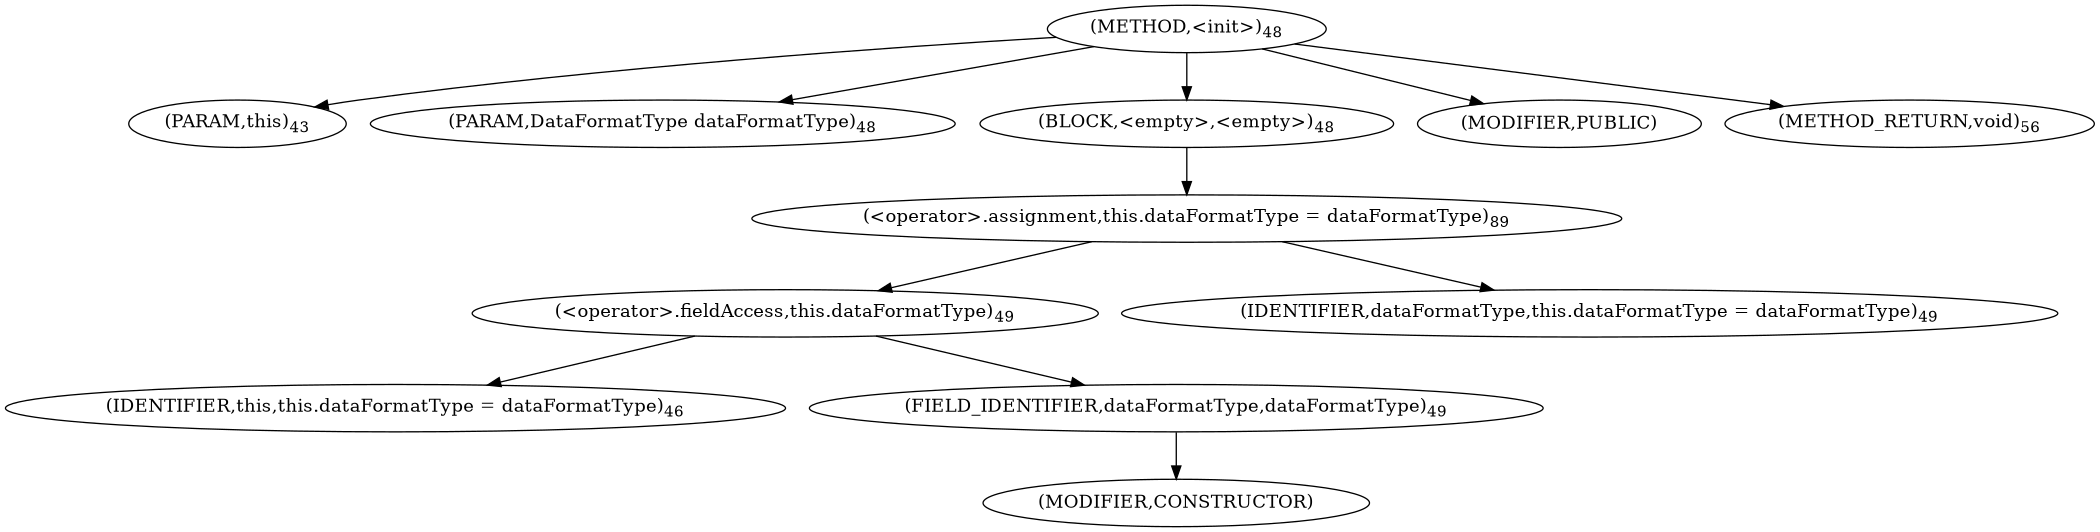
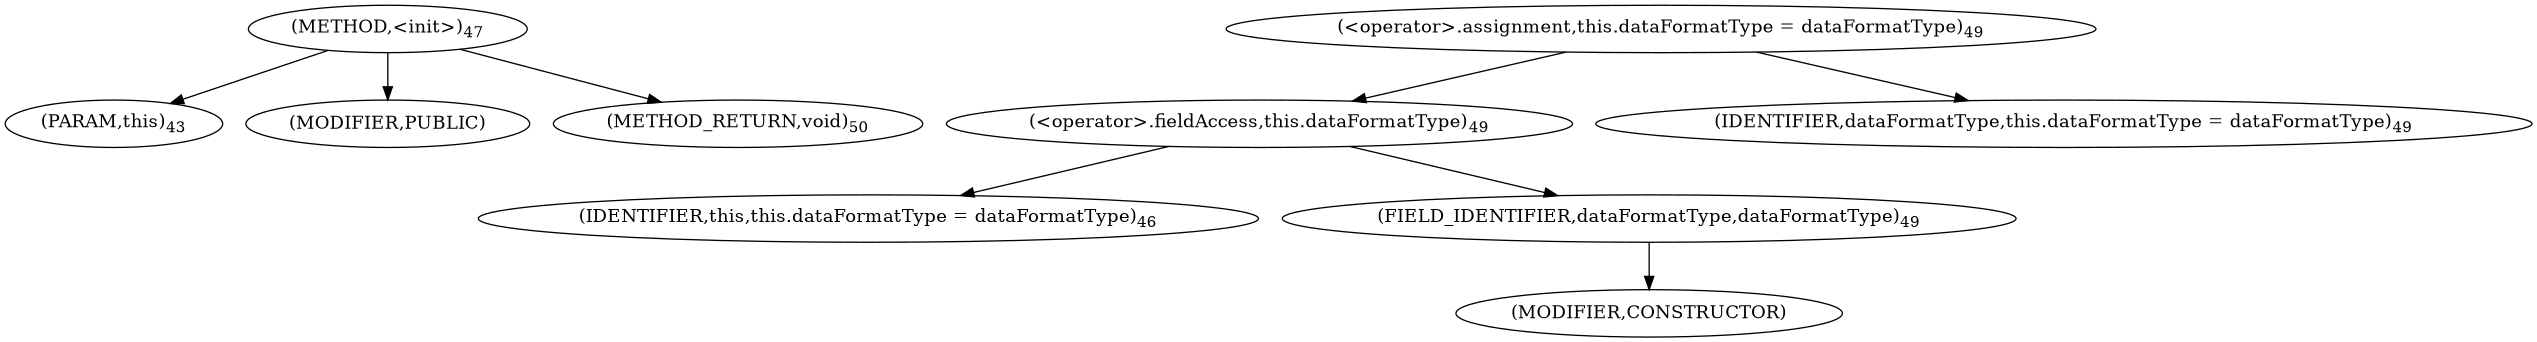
(1273, 27) -> (474, 27)
(2031, 122) -> (859, 122)
(663, 124) -> none
(1187, 124) -> none
(1500, 217) -> (1974, 27)
